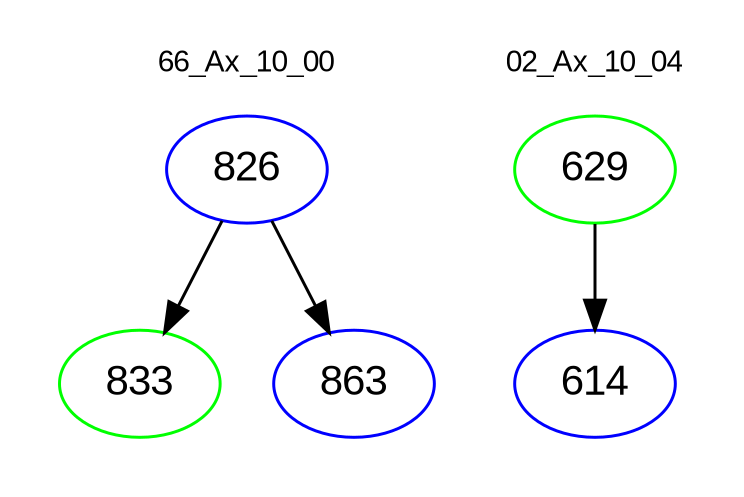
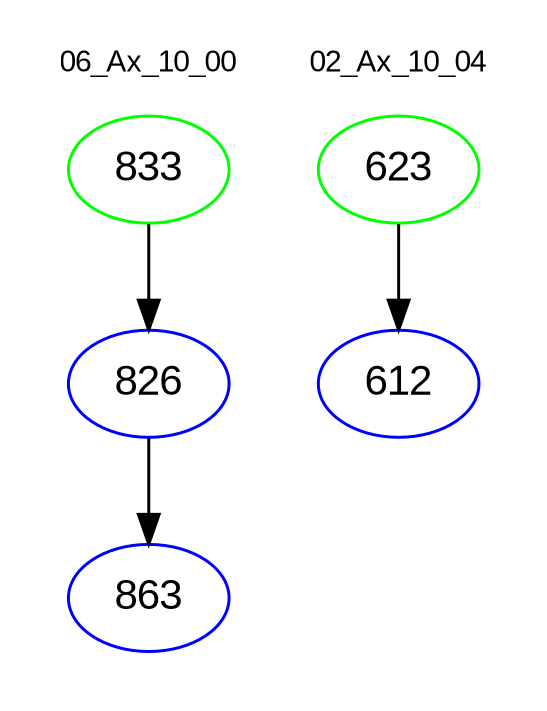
(247, 64) -> (149, 64)
(595, 170) -> (399, 170)
(200, 263) -> (149, 262)
(595, 384) -> (399, 384)
